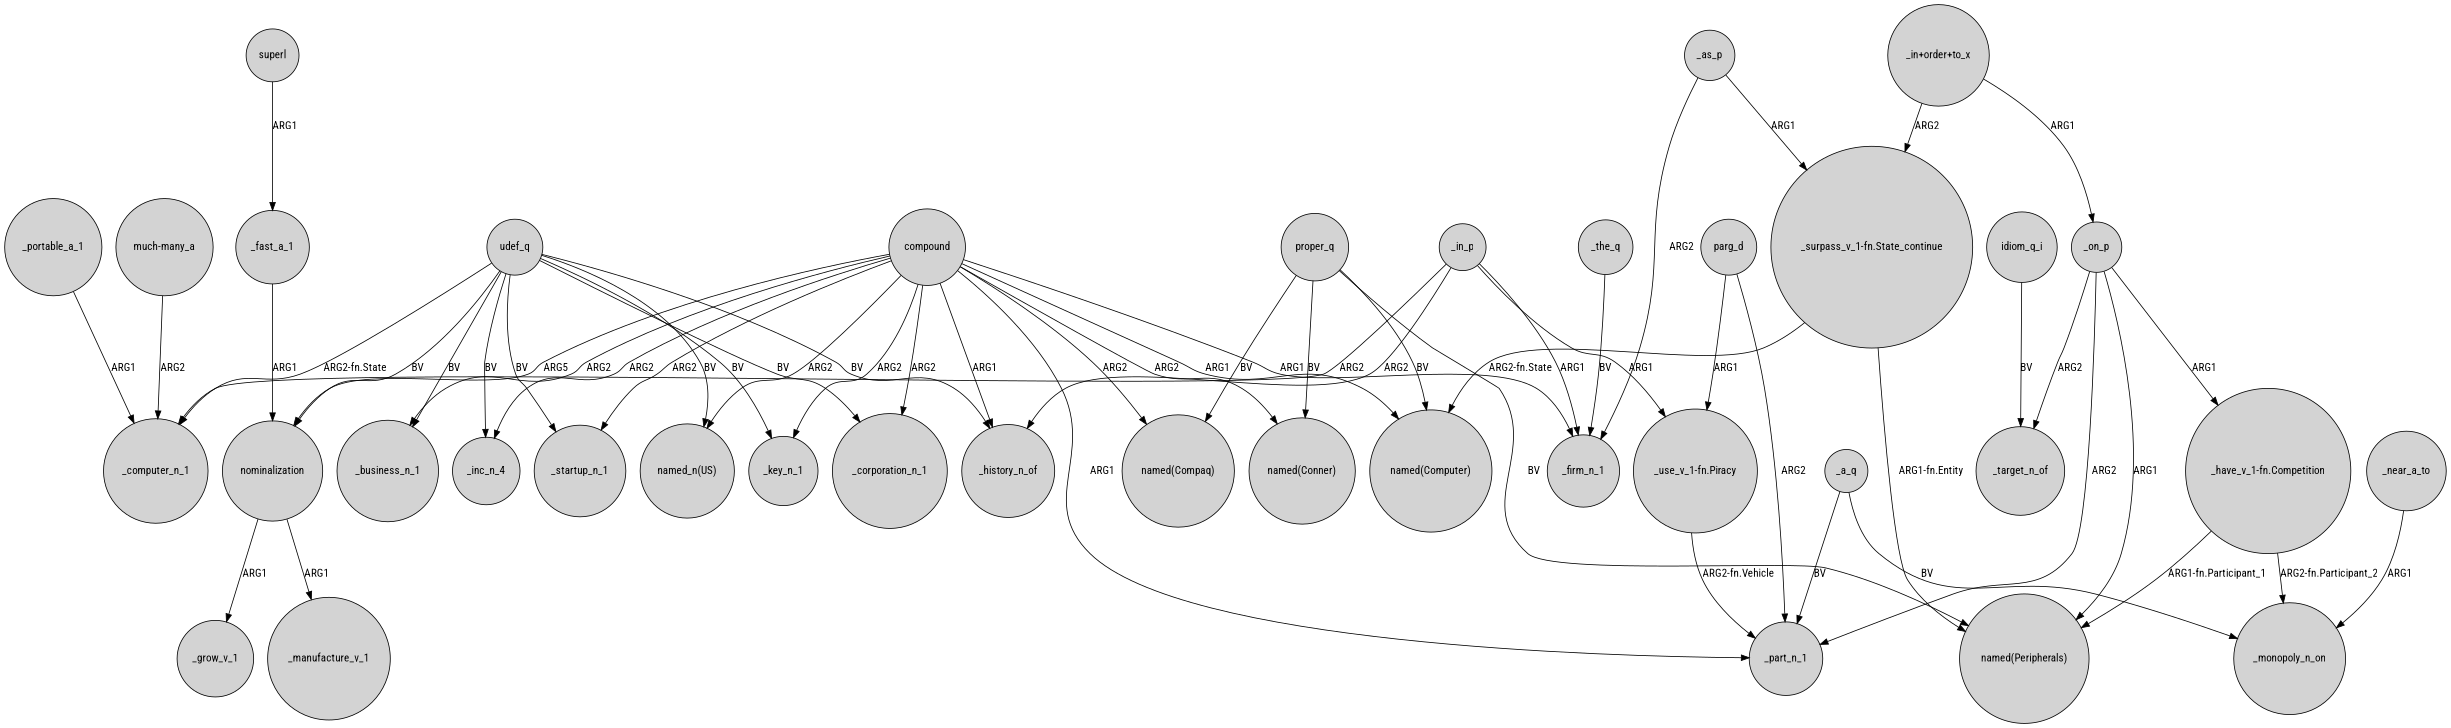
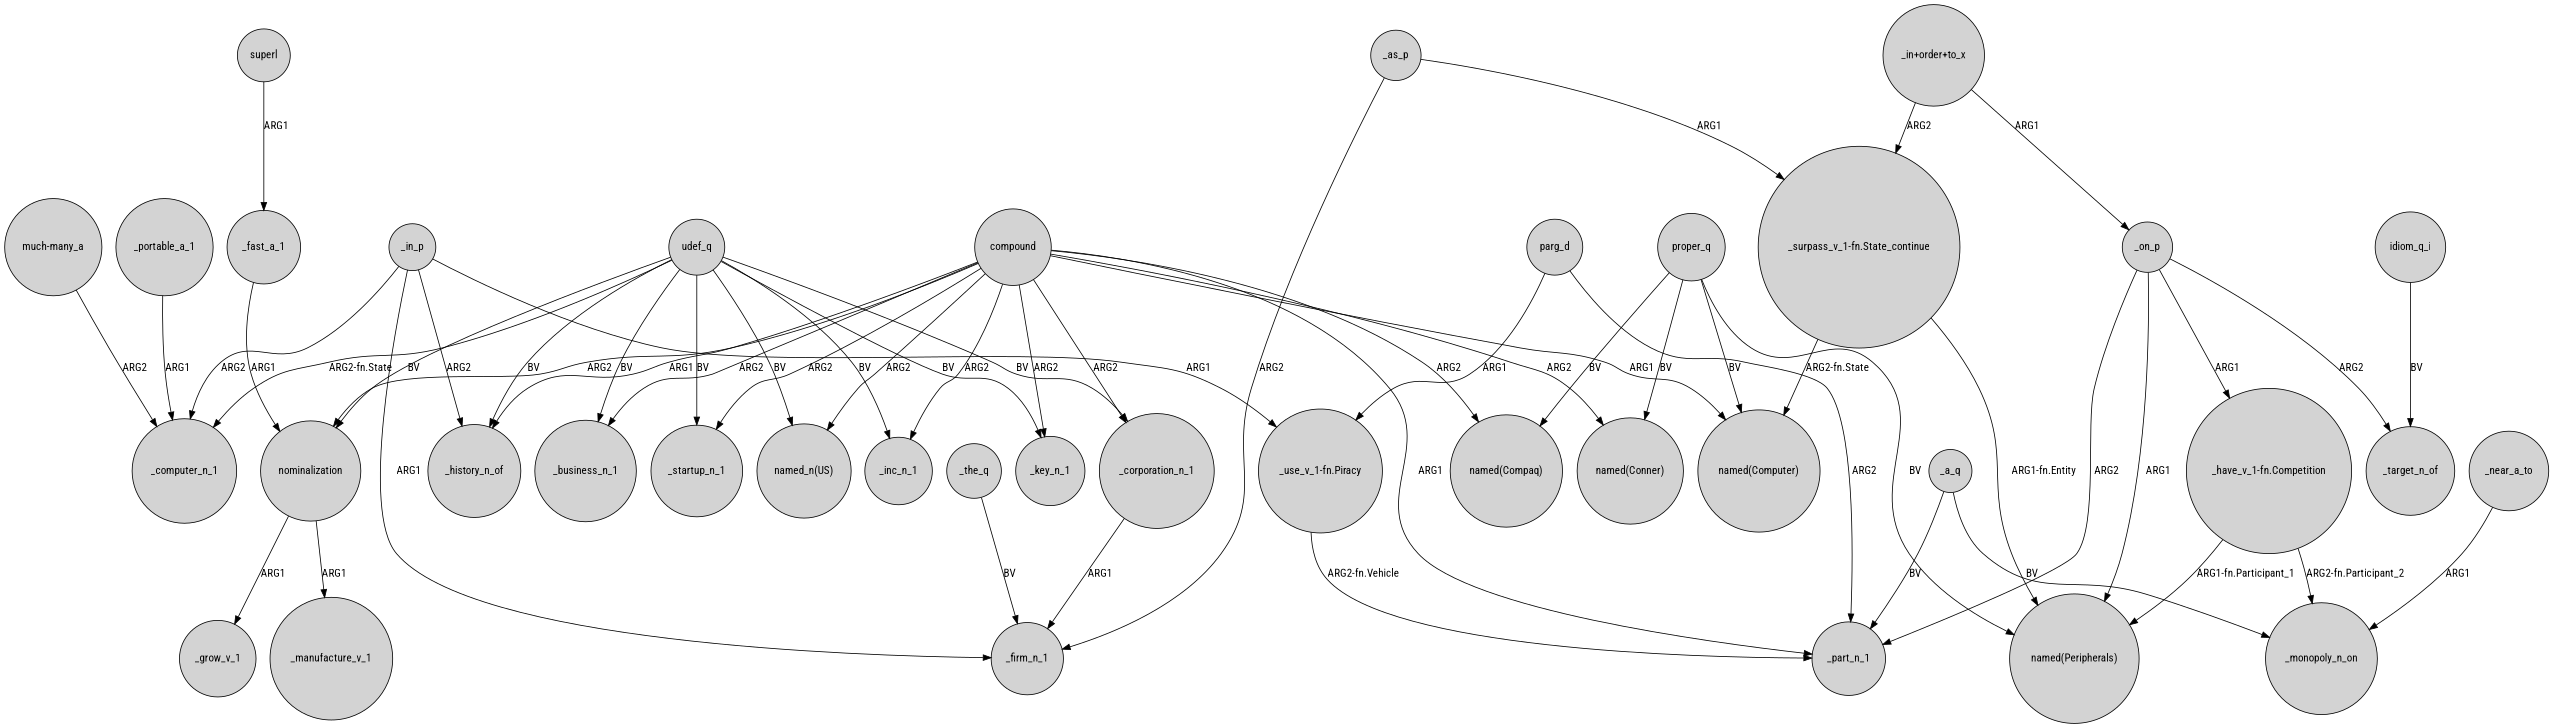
(556, 368) -> (599, 368)
(1268, 370) -> (1088, 570)
(486, 471) -> (899, 471)
